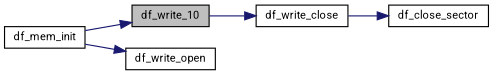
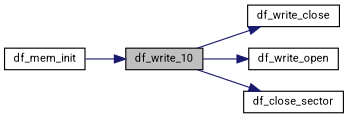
(363, 16) -> (224, 79)
(100, 47) -> (220, 59)
